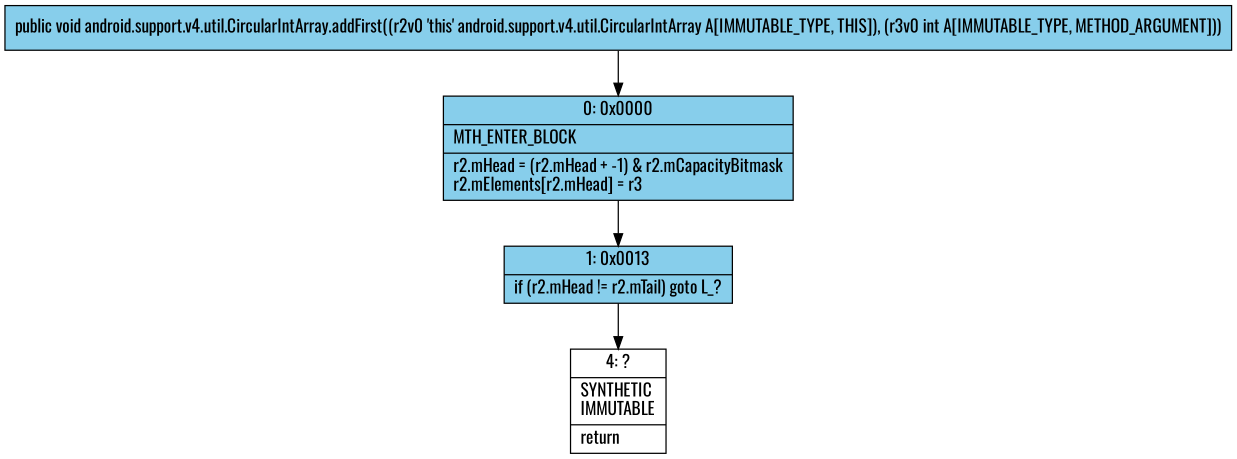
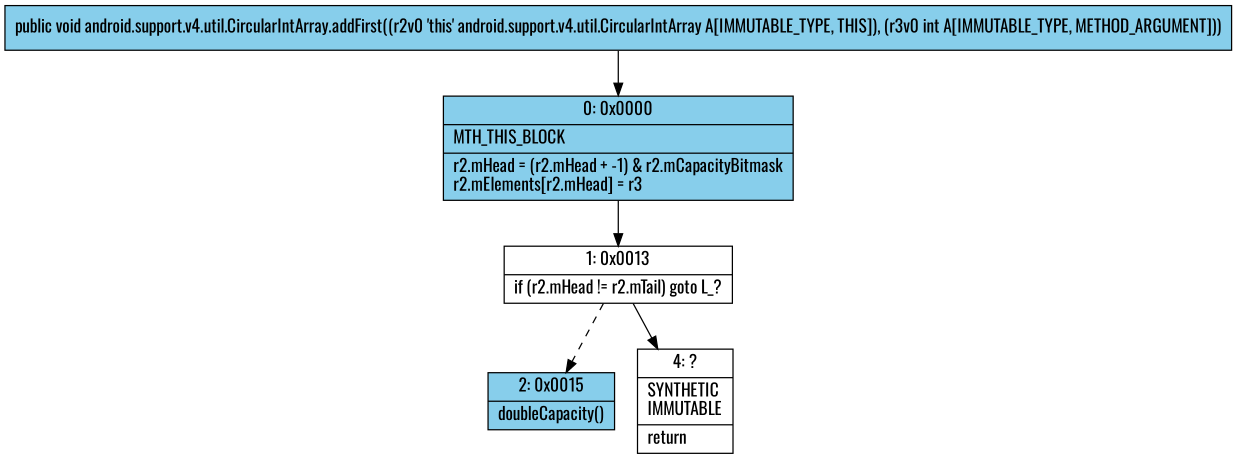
(515, 138) -> (510, 138)
(618, 275) -> (618, 275)
none -> (551, 401)
